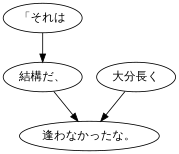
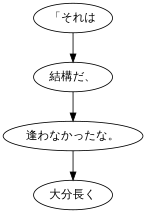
(116, 103) -> (73, 162)
